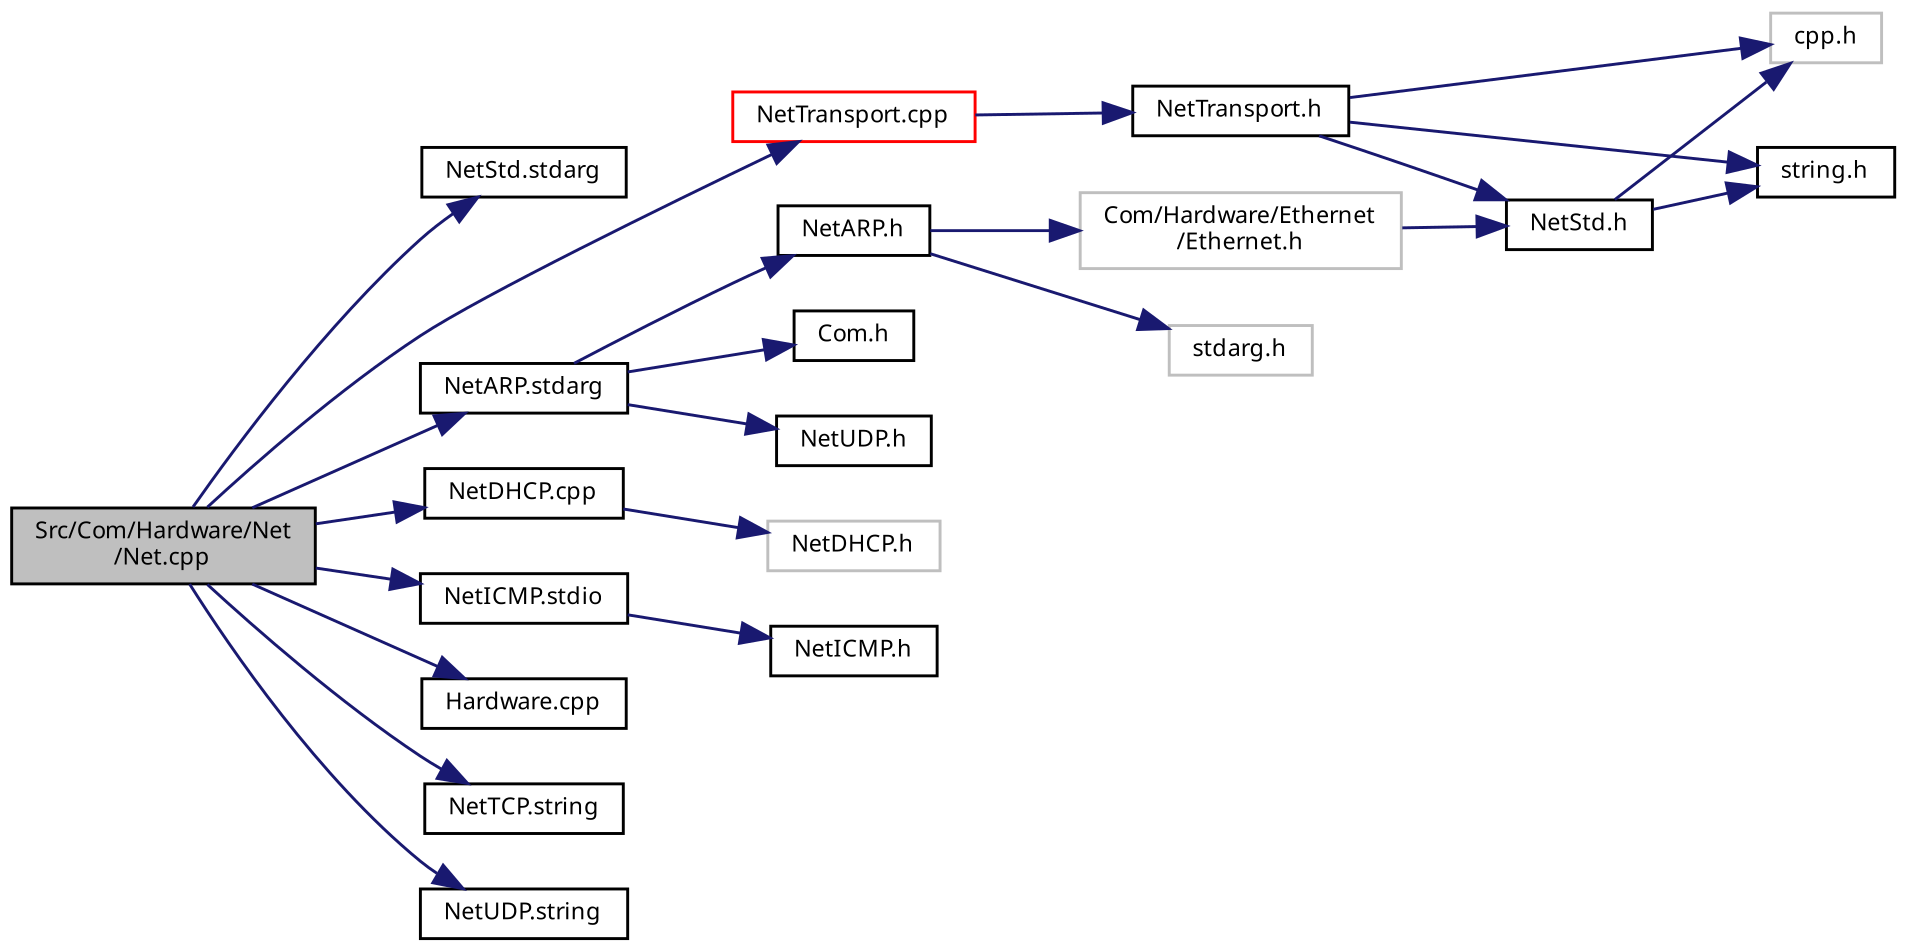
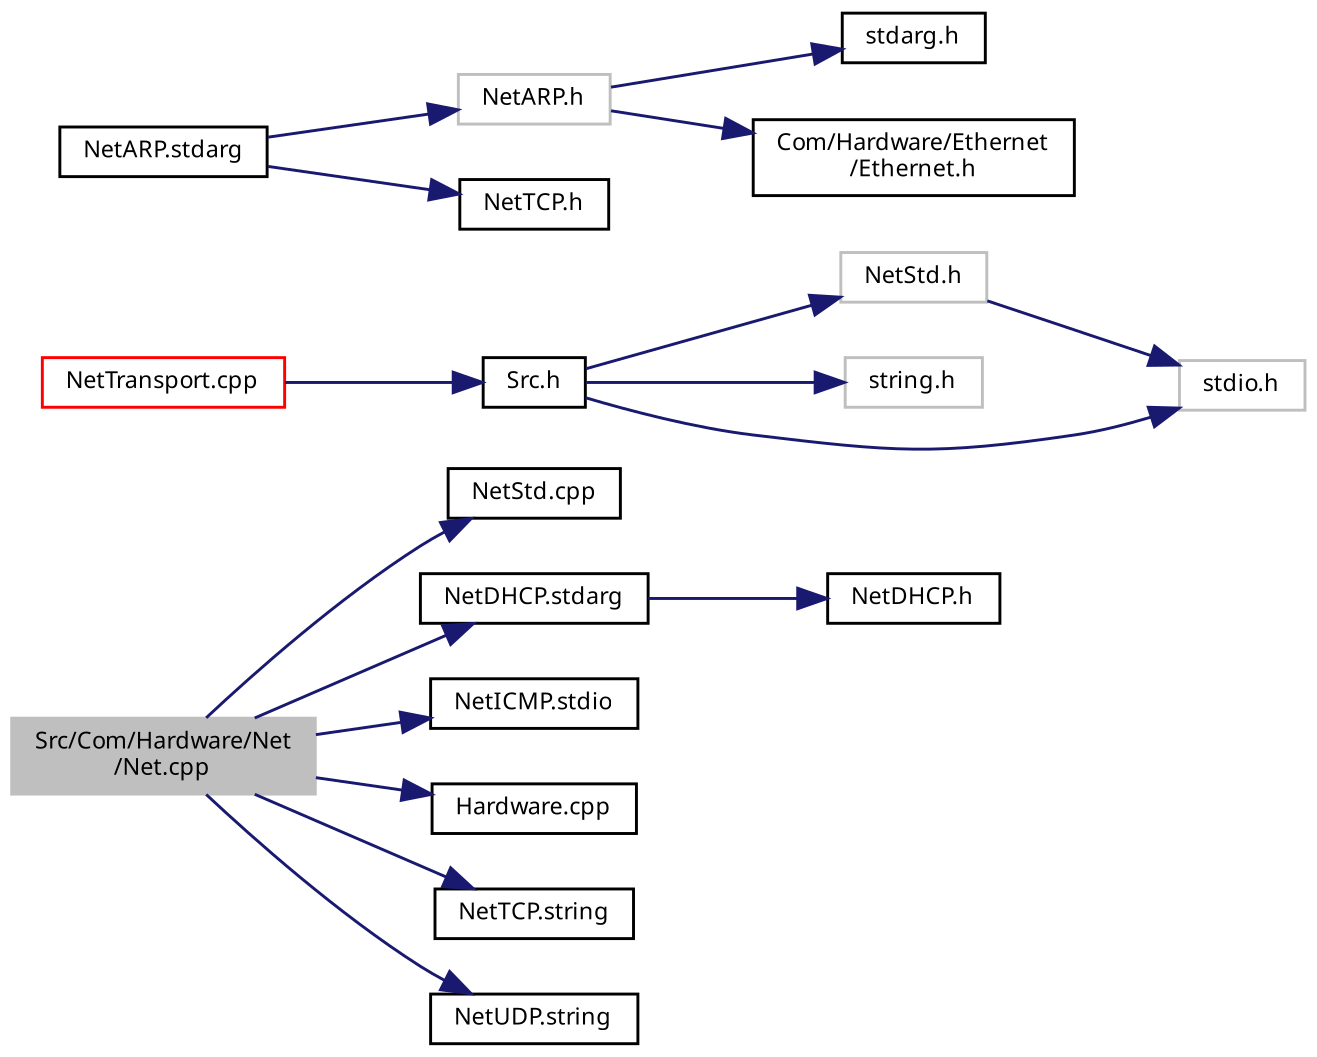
(1826, 38) -> (1242, 385)
(1241, 111) -> (534, 382)
(524, 172) -> (534, 493)
(1826, 172) -> (914, 382)
(1690, 201) -> none
(1579, 225) -> (914, 277)
(1440, 227) -> none
(854, 231) -> (534, 99)
(1241, 231) -> (914, 158)
(473, 305) -> none
(854, 336) -> (534, 204)
(1241, 350) -> (914, 38)
(854, 441) -> none
(345, 467) -> none
(524, 493) -> (534, 598)
(163, 546) -> (163, 756)
(854, 546) -> (914, 598)
(854, 651) -> none
